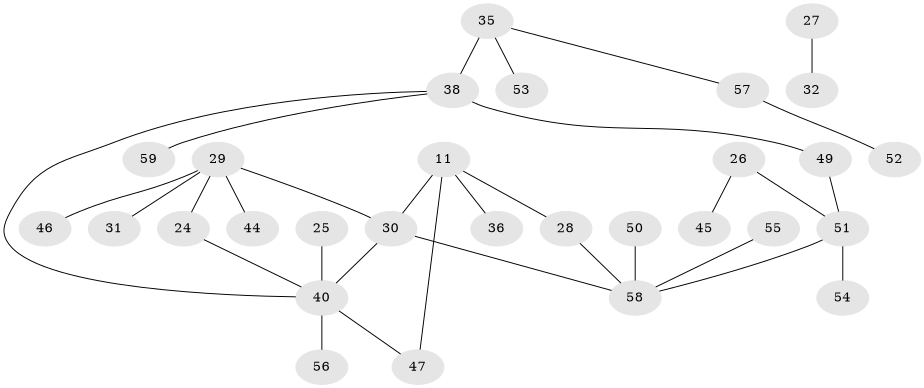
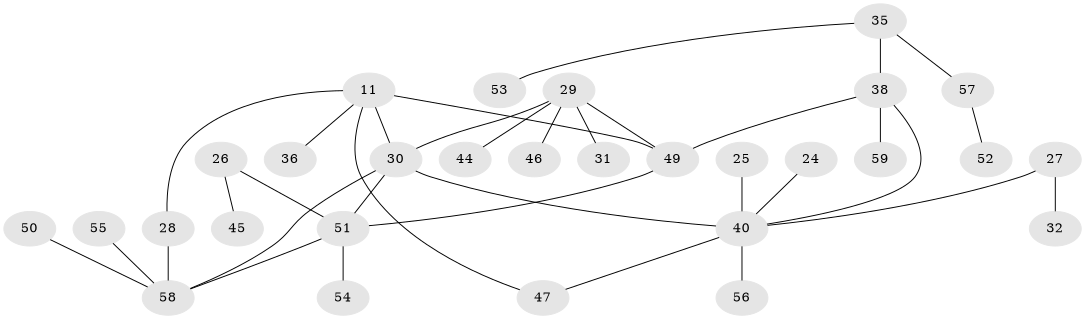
none -> (537, 121)
(201, 194) -> (621, 125)
none -> (367, 197)
none -> (903, 206)
